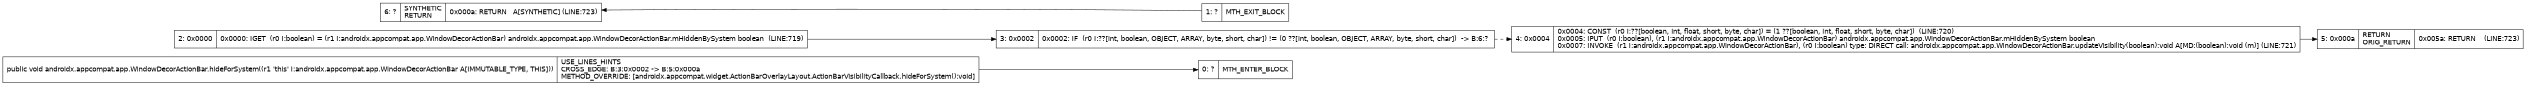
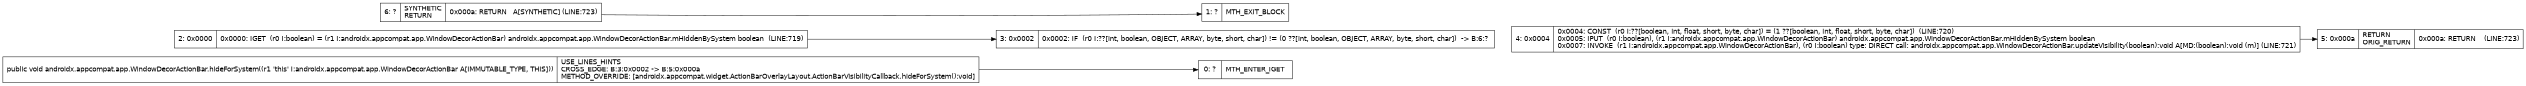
(904, 9) -> (899, 16)
(1501, 39) -> none
(2469, 39) -> (2469, 39)
(1255, 70) -> (1255, 70)
